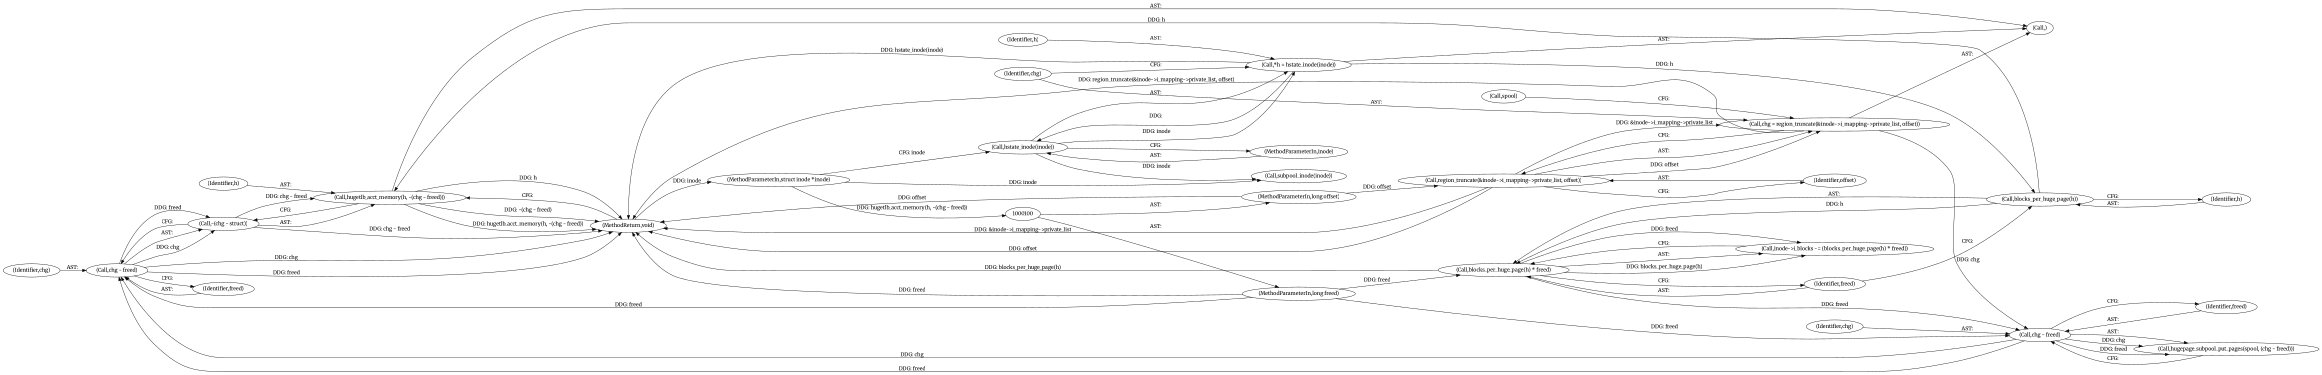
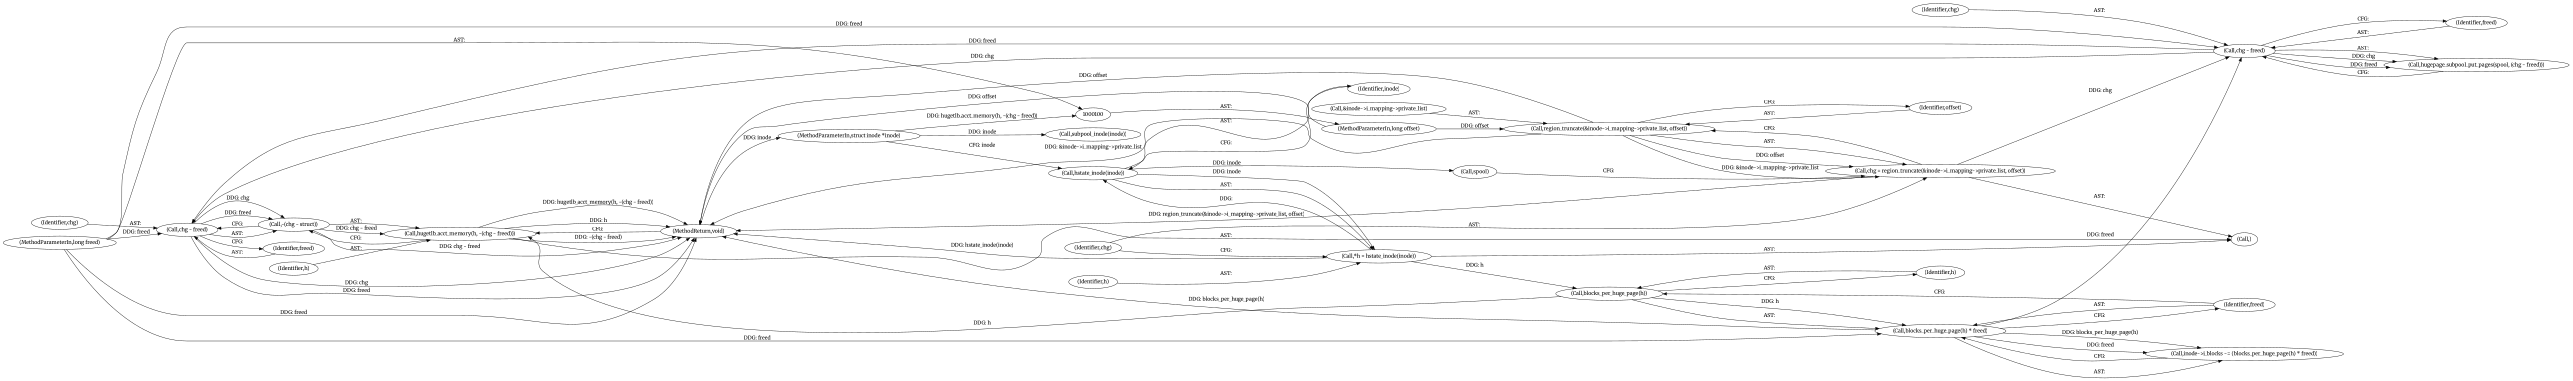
none -> (1379, 109)
(1299, 152) -> (1379, 89)
(1142, 178) -> (1289, 166)
(1151, 248) -> (529, 43)
